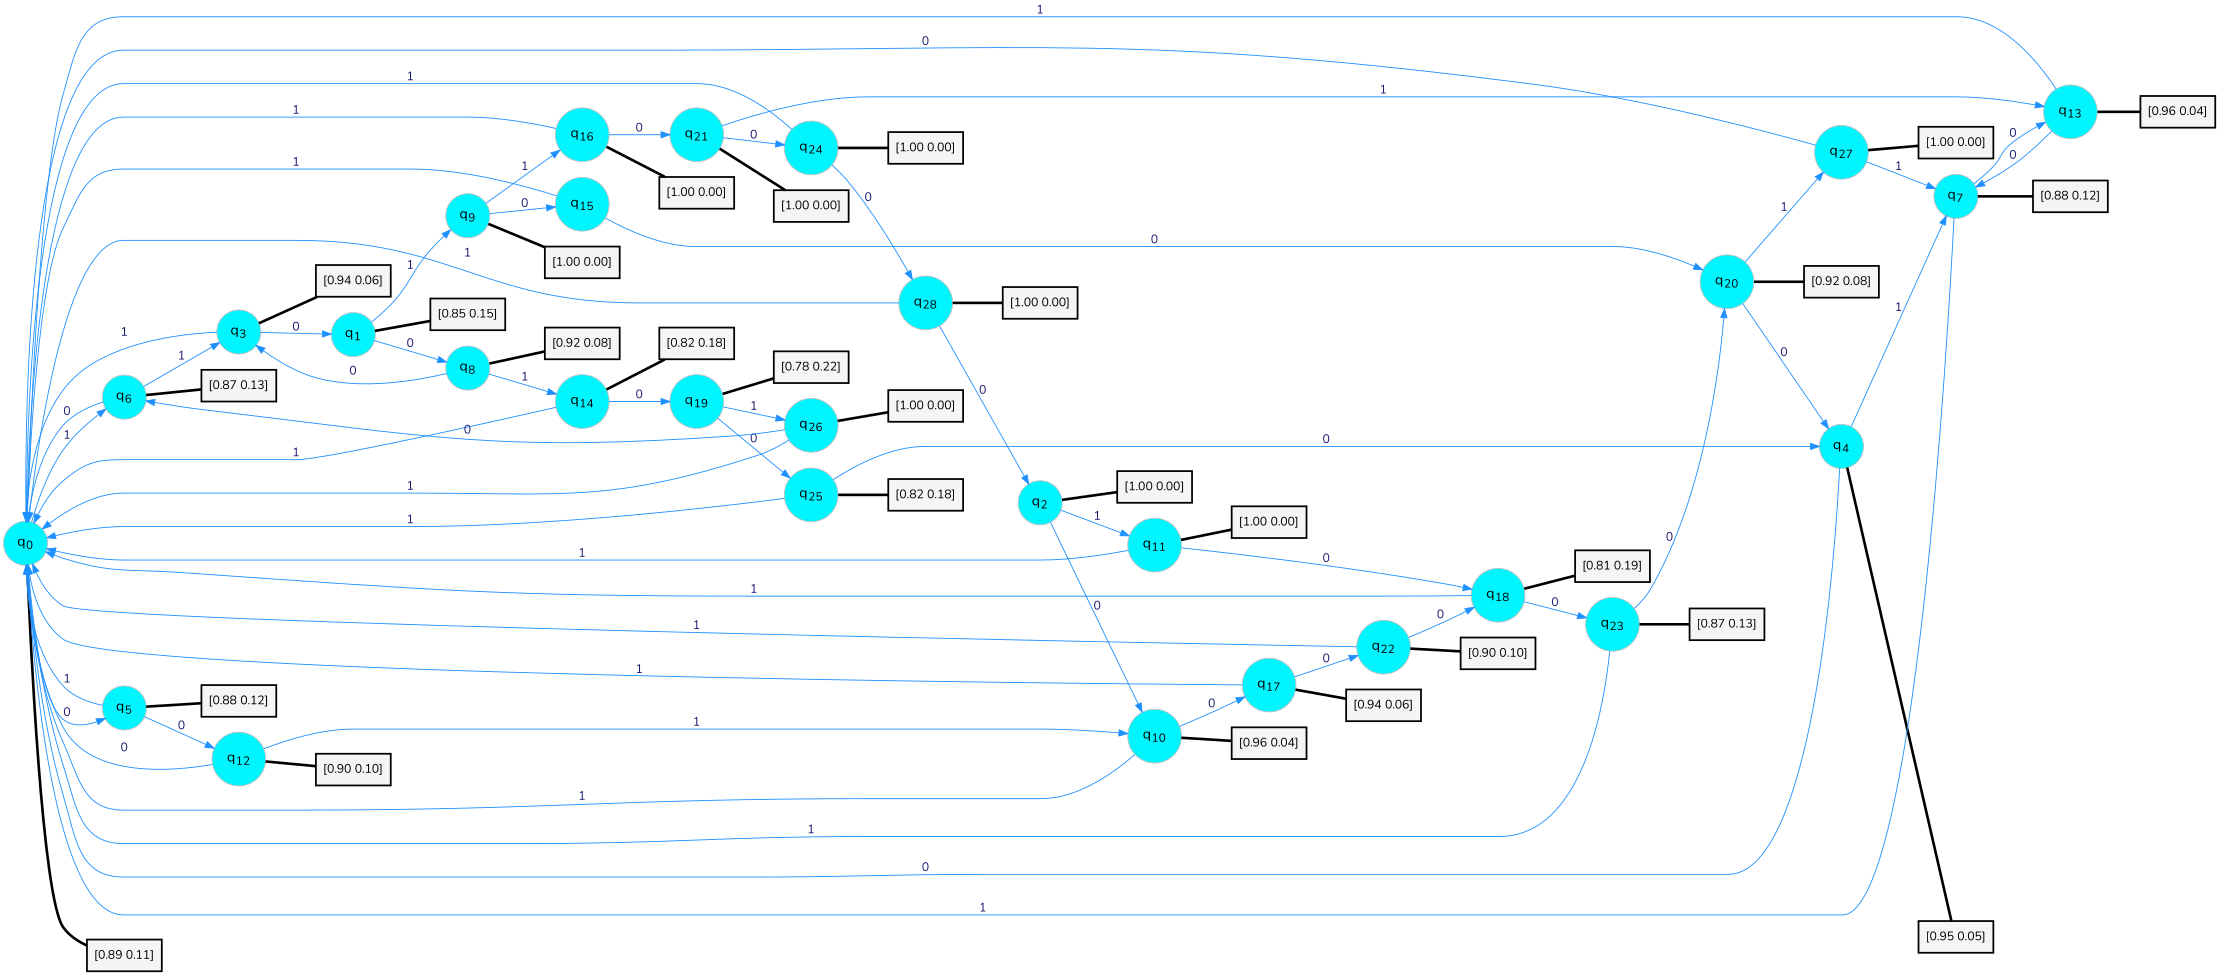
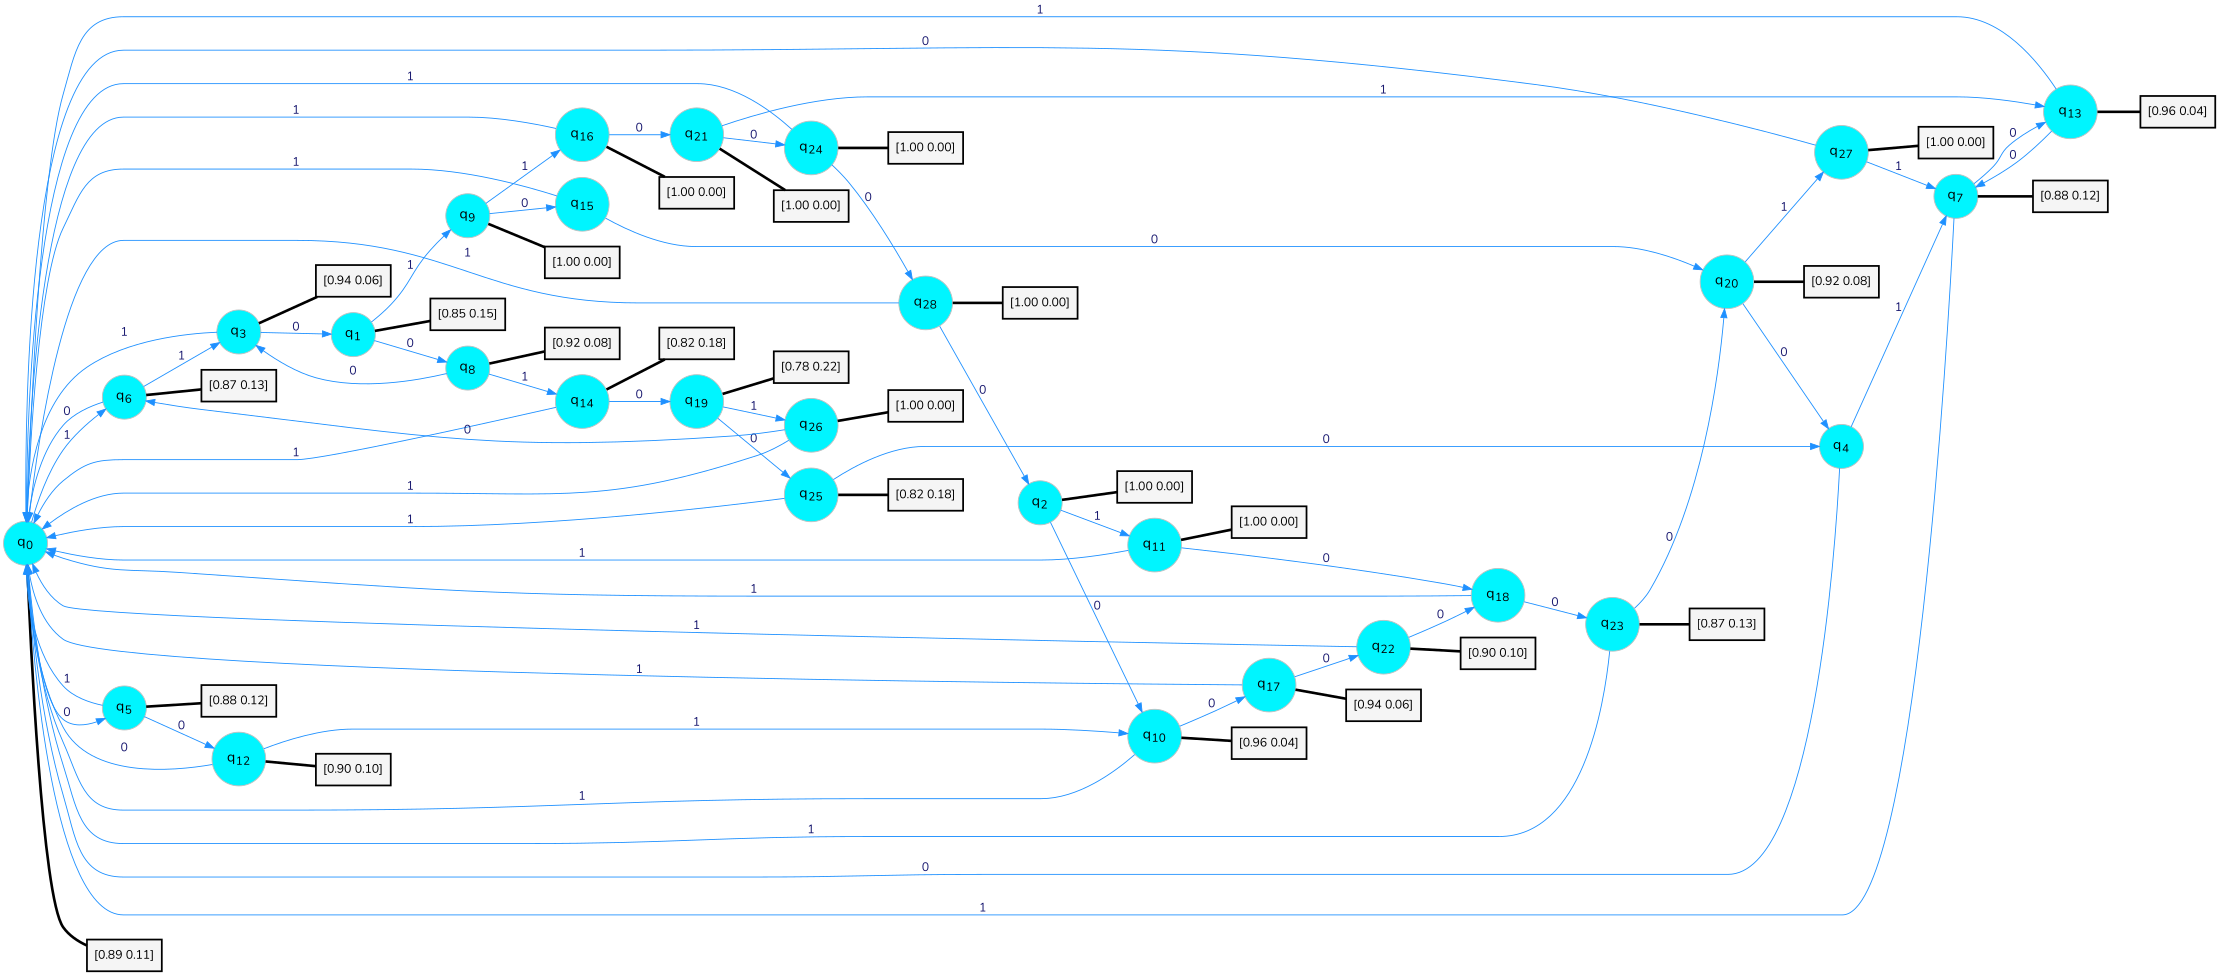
(1612, 566) -> none
(1956, 937) -> none
